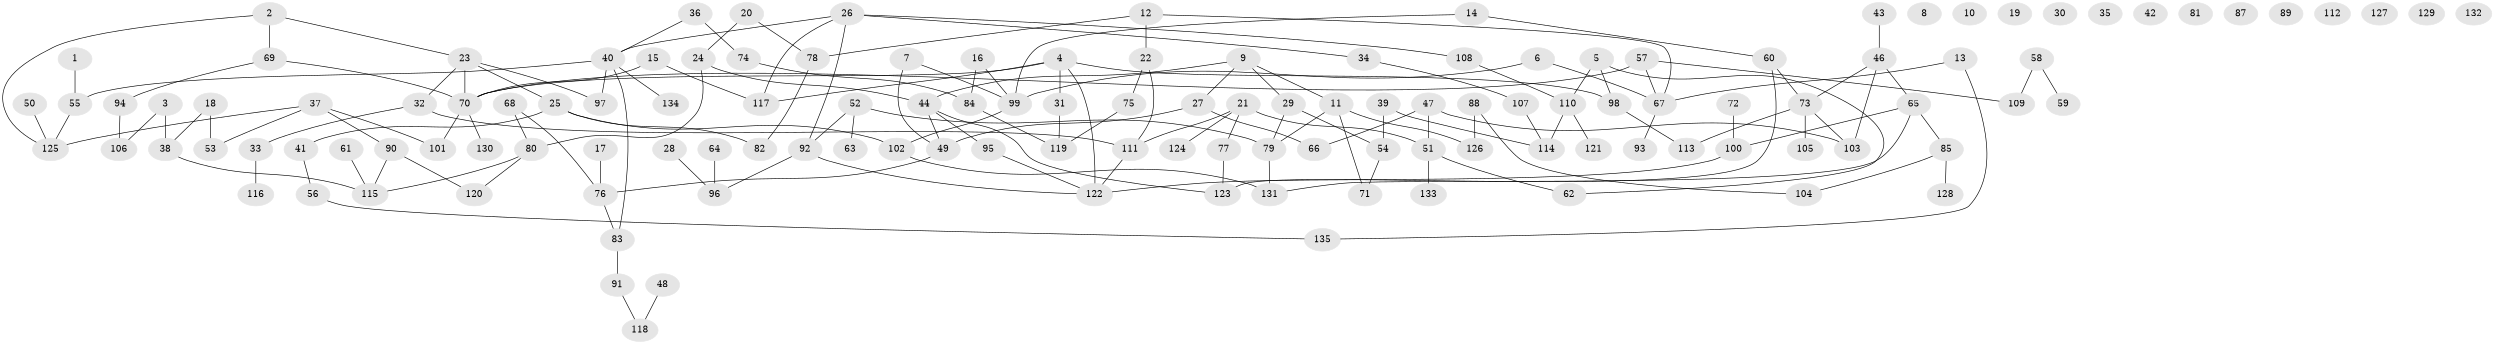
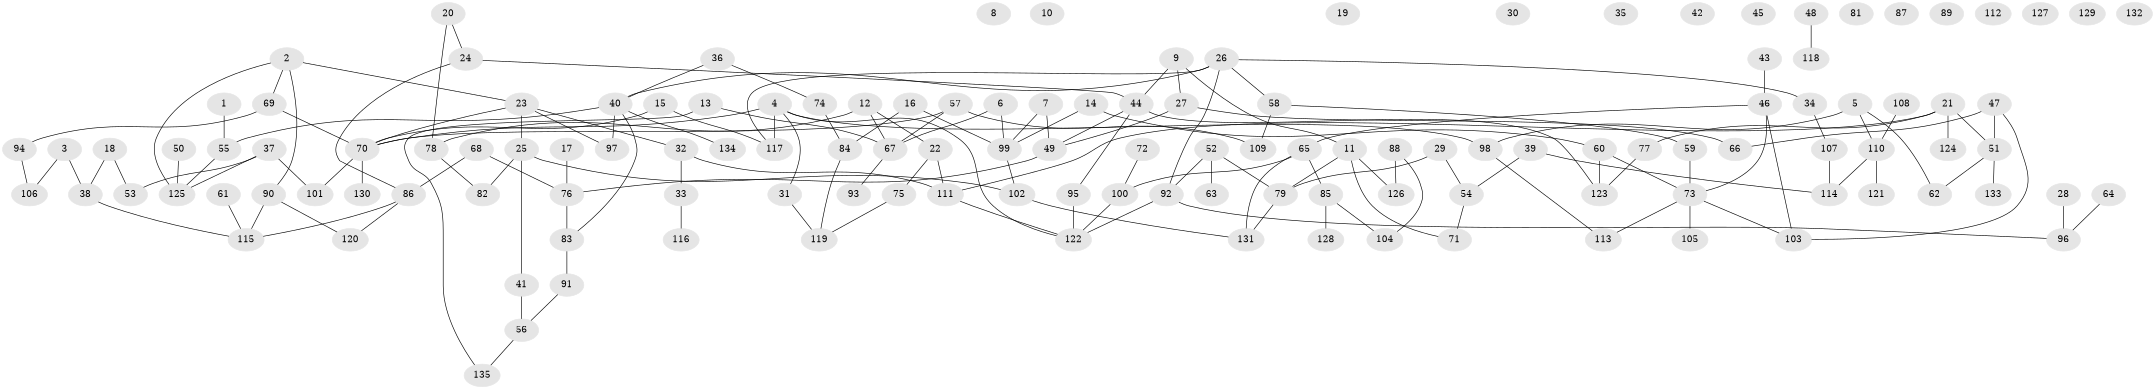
none -> (1758, 14)
(1171, 31) -> (1248, 82)
(1266, 82) -> none
(353, 127) -> (297, 132)
(531, 149) -> (409, 195)
none -> (1690, 172)
(629, 307) -> (544, 308)
